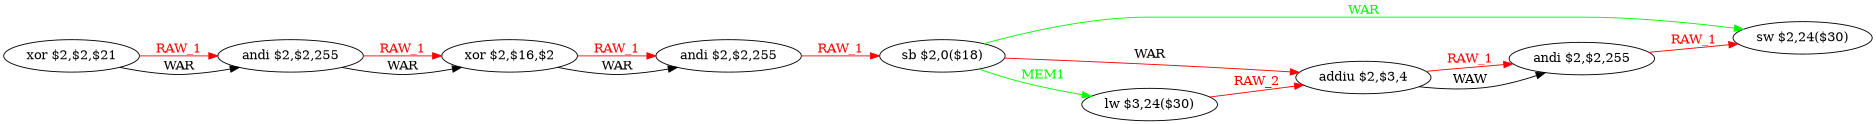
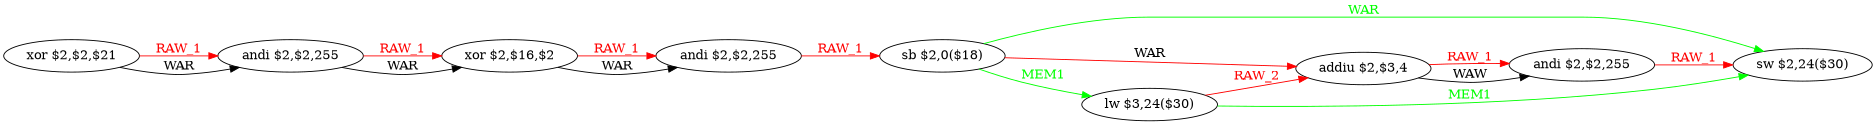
none -> (1479, 102)
